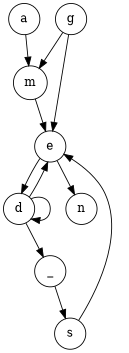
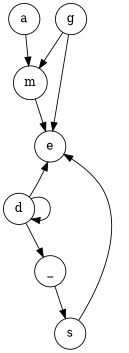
(32, 172) -> none
(81, 209) -> none
